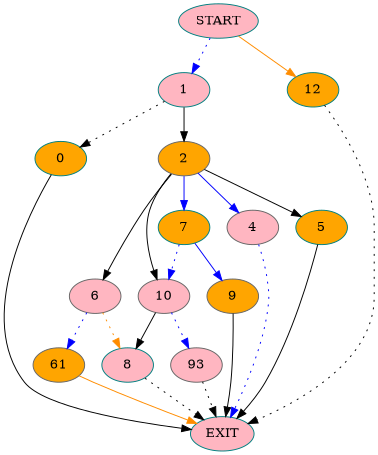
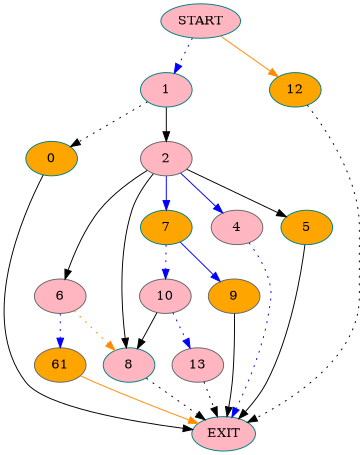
(184, 159) -> (166, 159)
(148, 219) -> (124, 253)
(196, 365) -> (198, 365)
